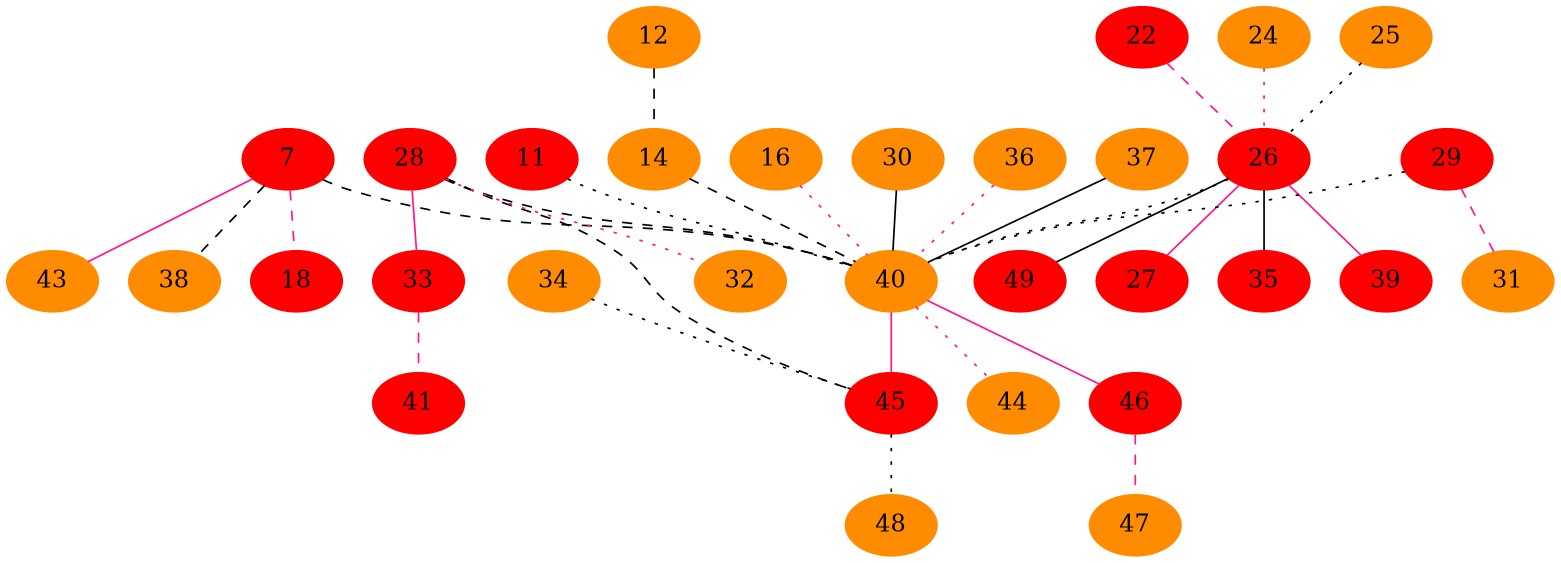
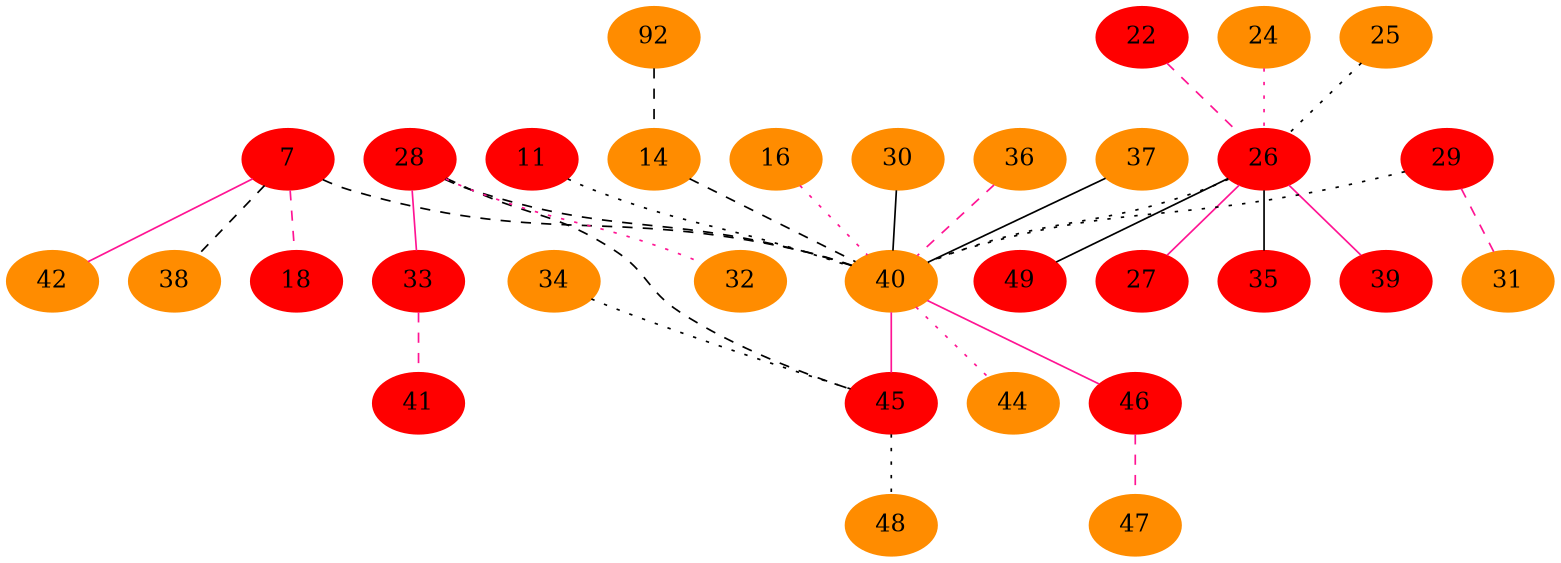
(654, 37) -> (654, 37)
(956, 220) -> (956, 220)
(53, 281) -> (53, 281)
